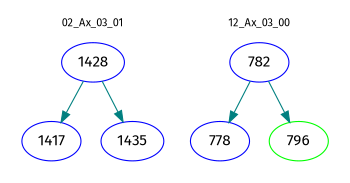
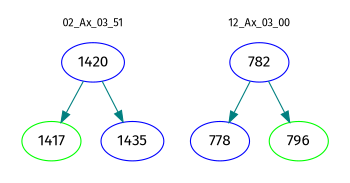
(93, 24) -> (93, 24)
(93, 62) -> (93, 62)
(51, 141) -> (51, 141)
